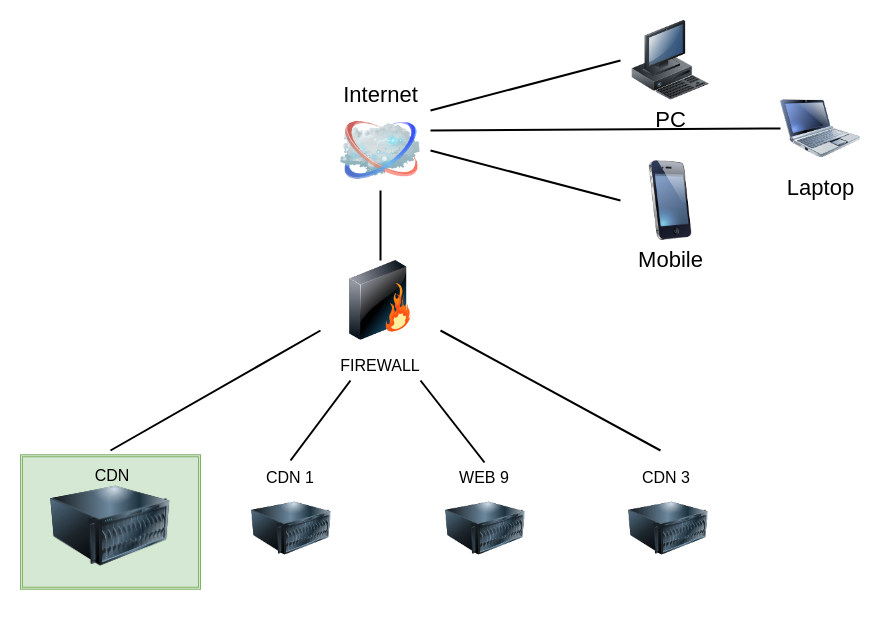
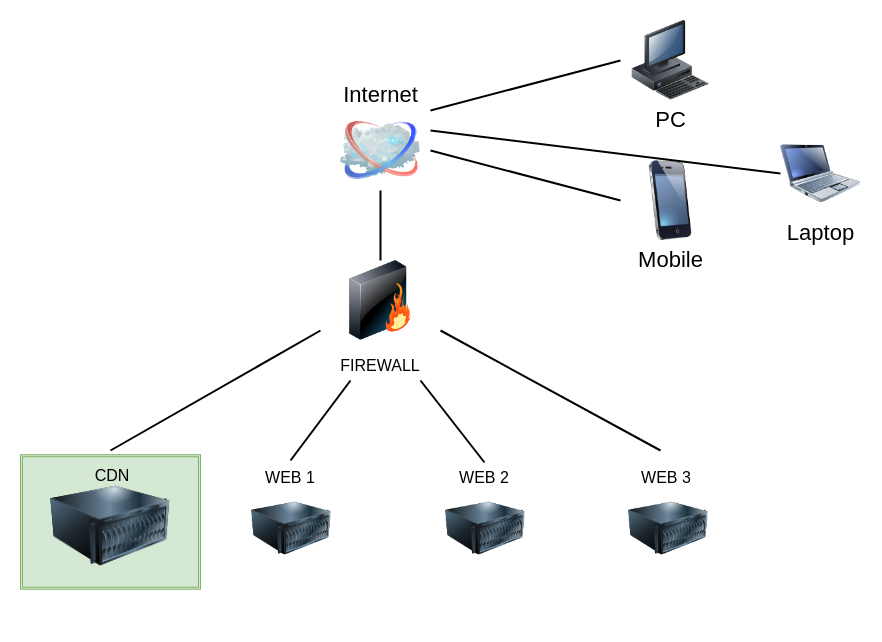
(821, 129) -> (821, 174)
(291, 478) -> (291, 478)
(485, 478) -> (485, 478)
(667, 478) -> (667, 478)
